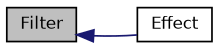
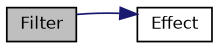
(115, 36) -> (98, 13)
